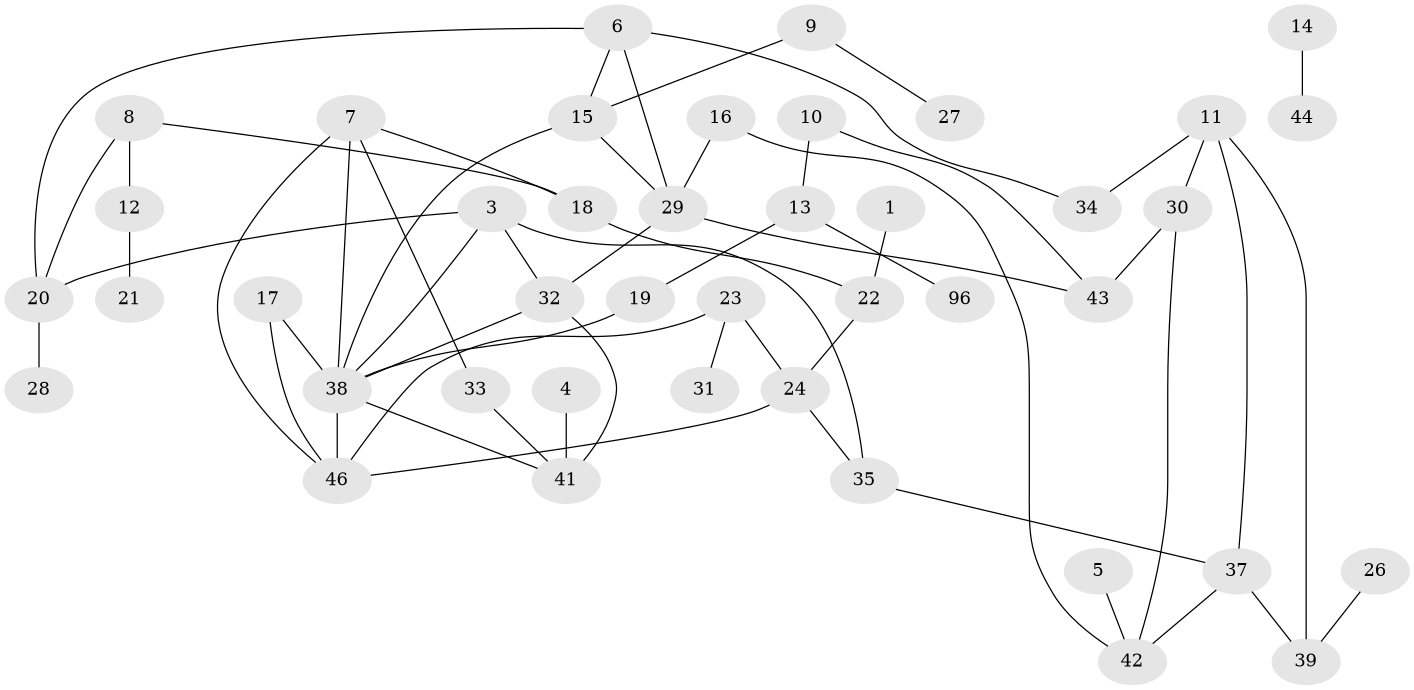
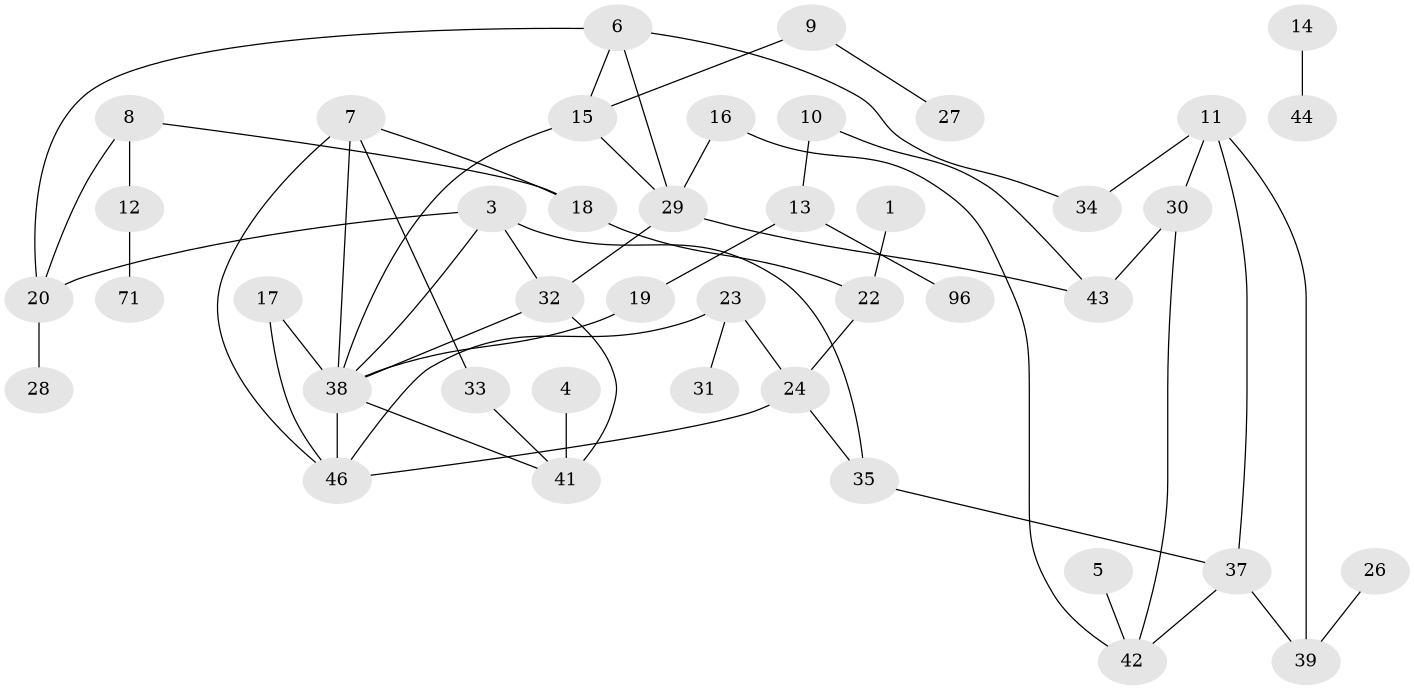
(130, 299) -> (130, 299)
